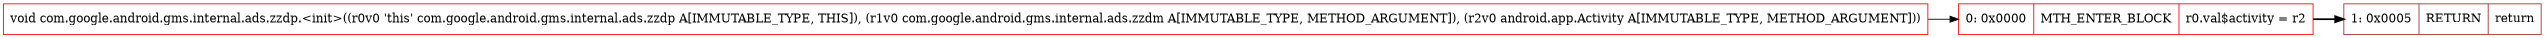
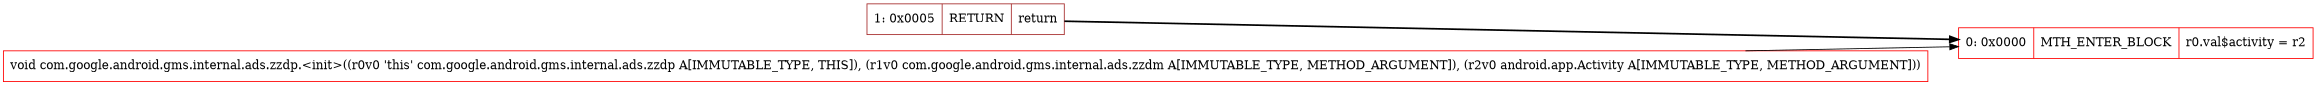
(2324, 19) -> (1507, 30)
